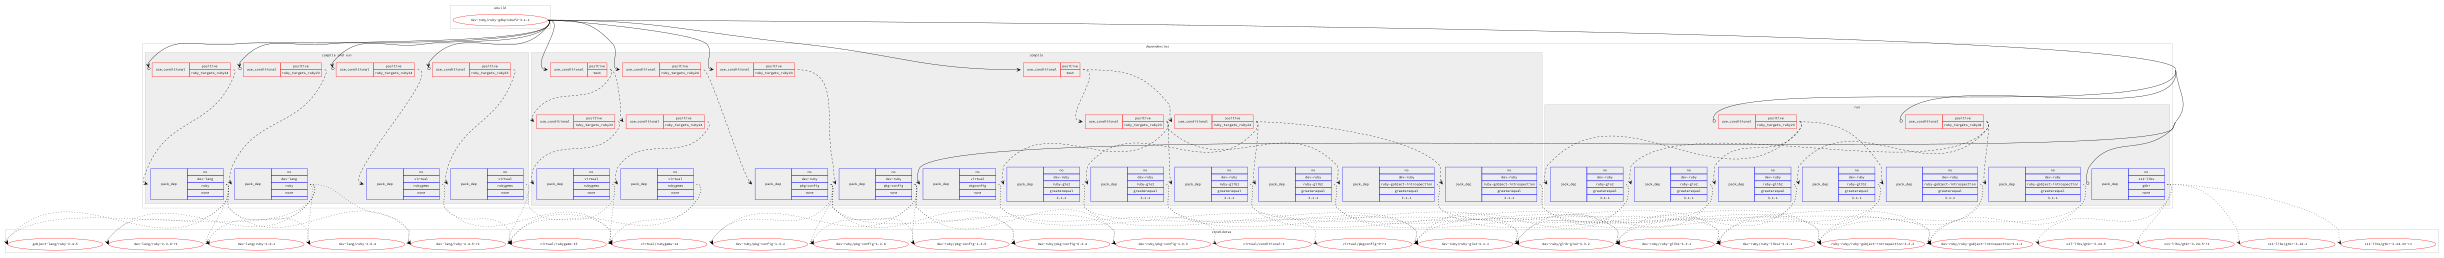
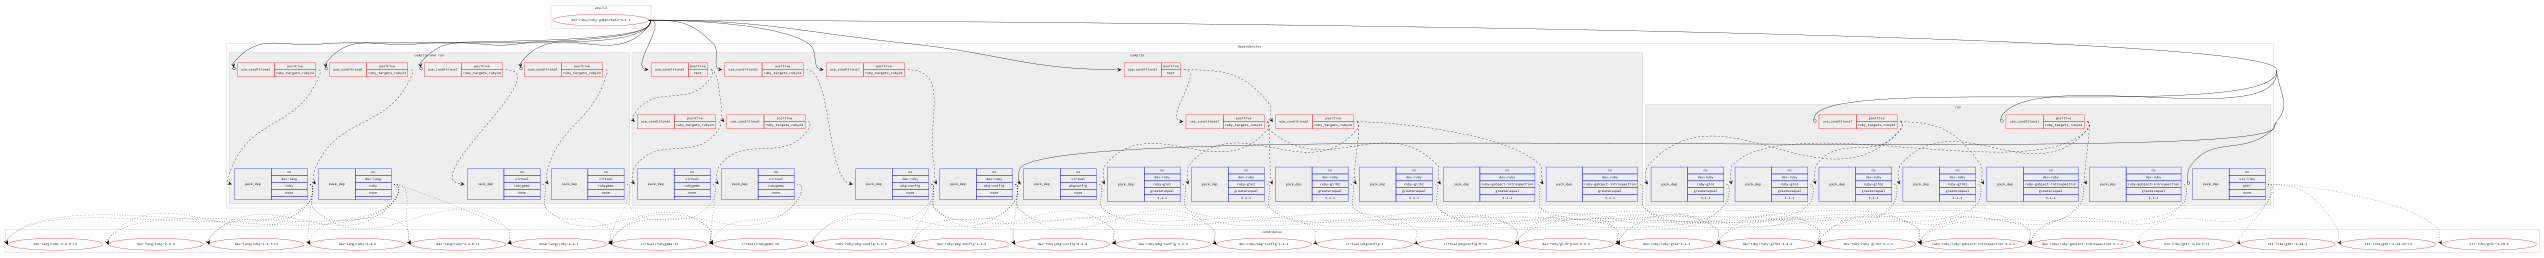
none -> (55, 244)
(55, 244) -> (357, 244)
(257, 244) -> (559, 244)
(861, 244) -> (861, 244)
(1264, 244) -> (1365, 244)
(1768, 244) -> (1868, 244)
